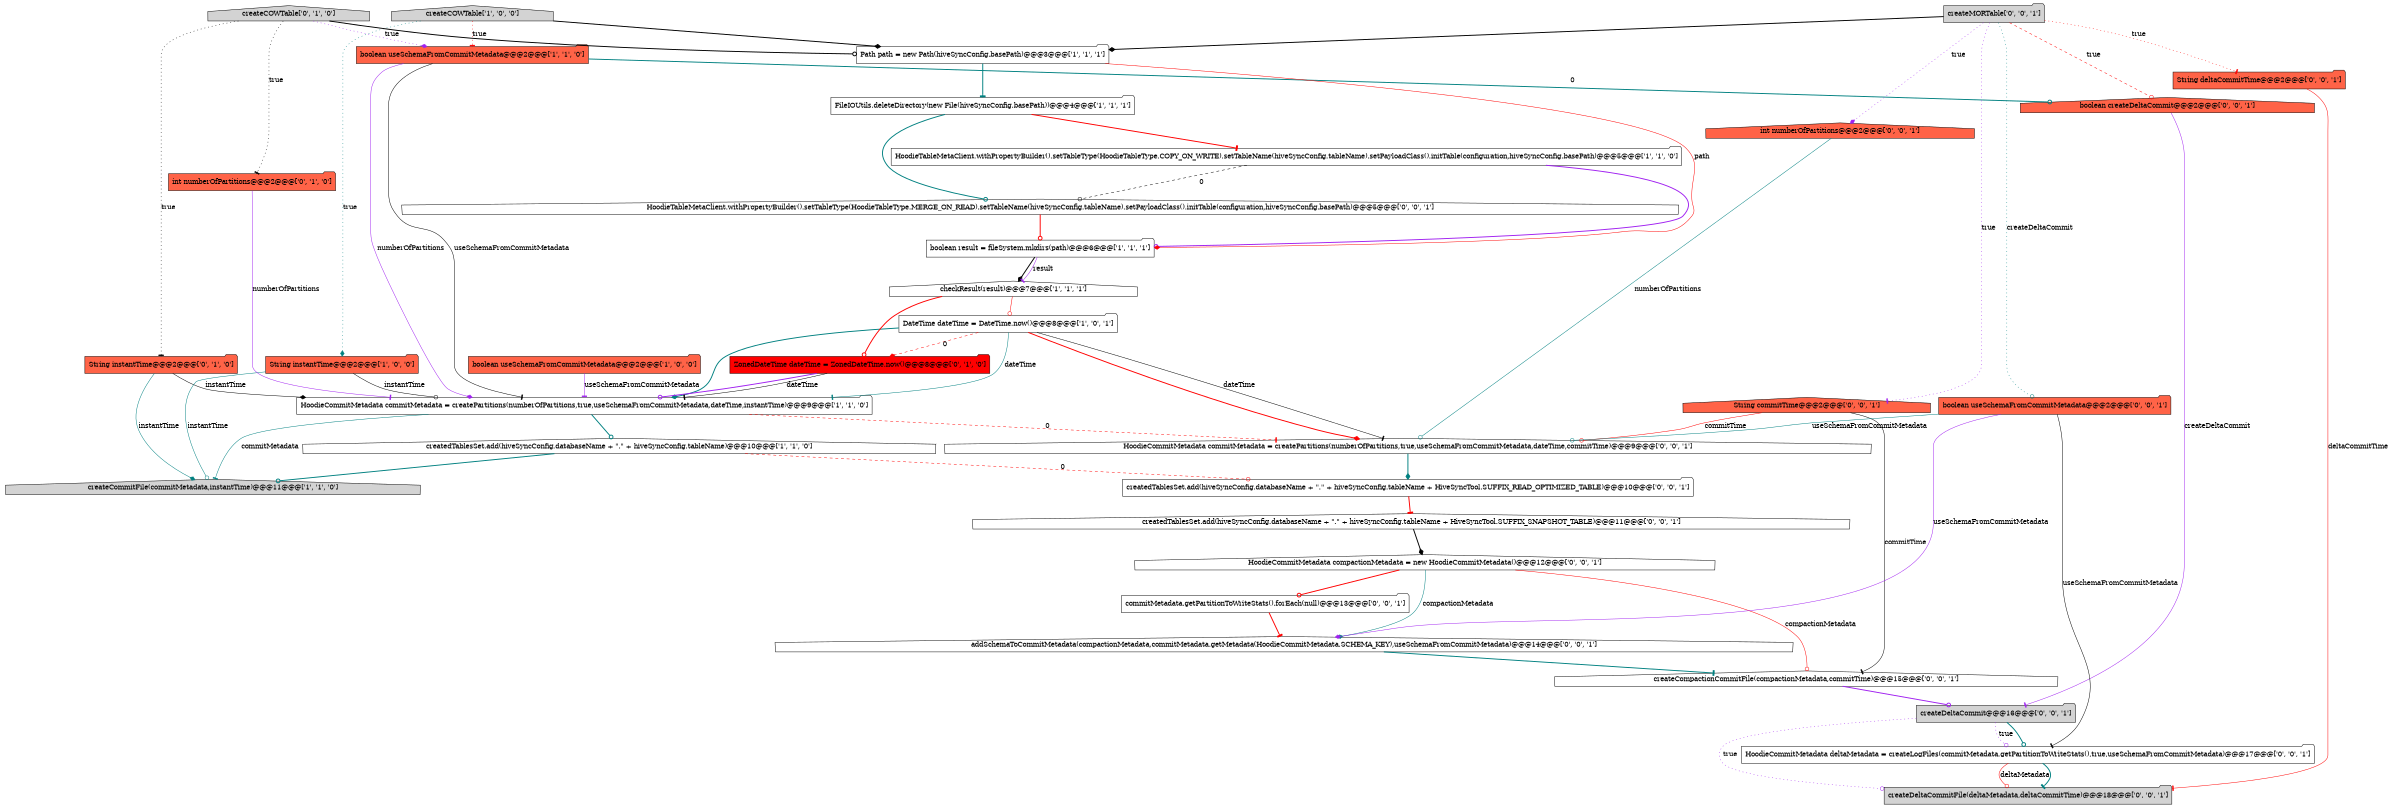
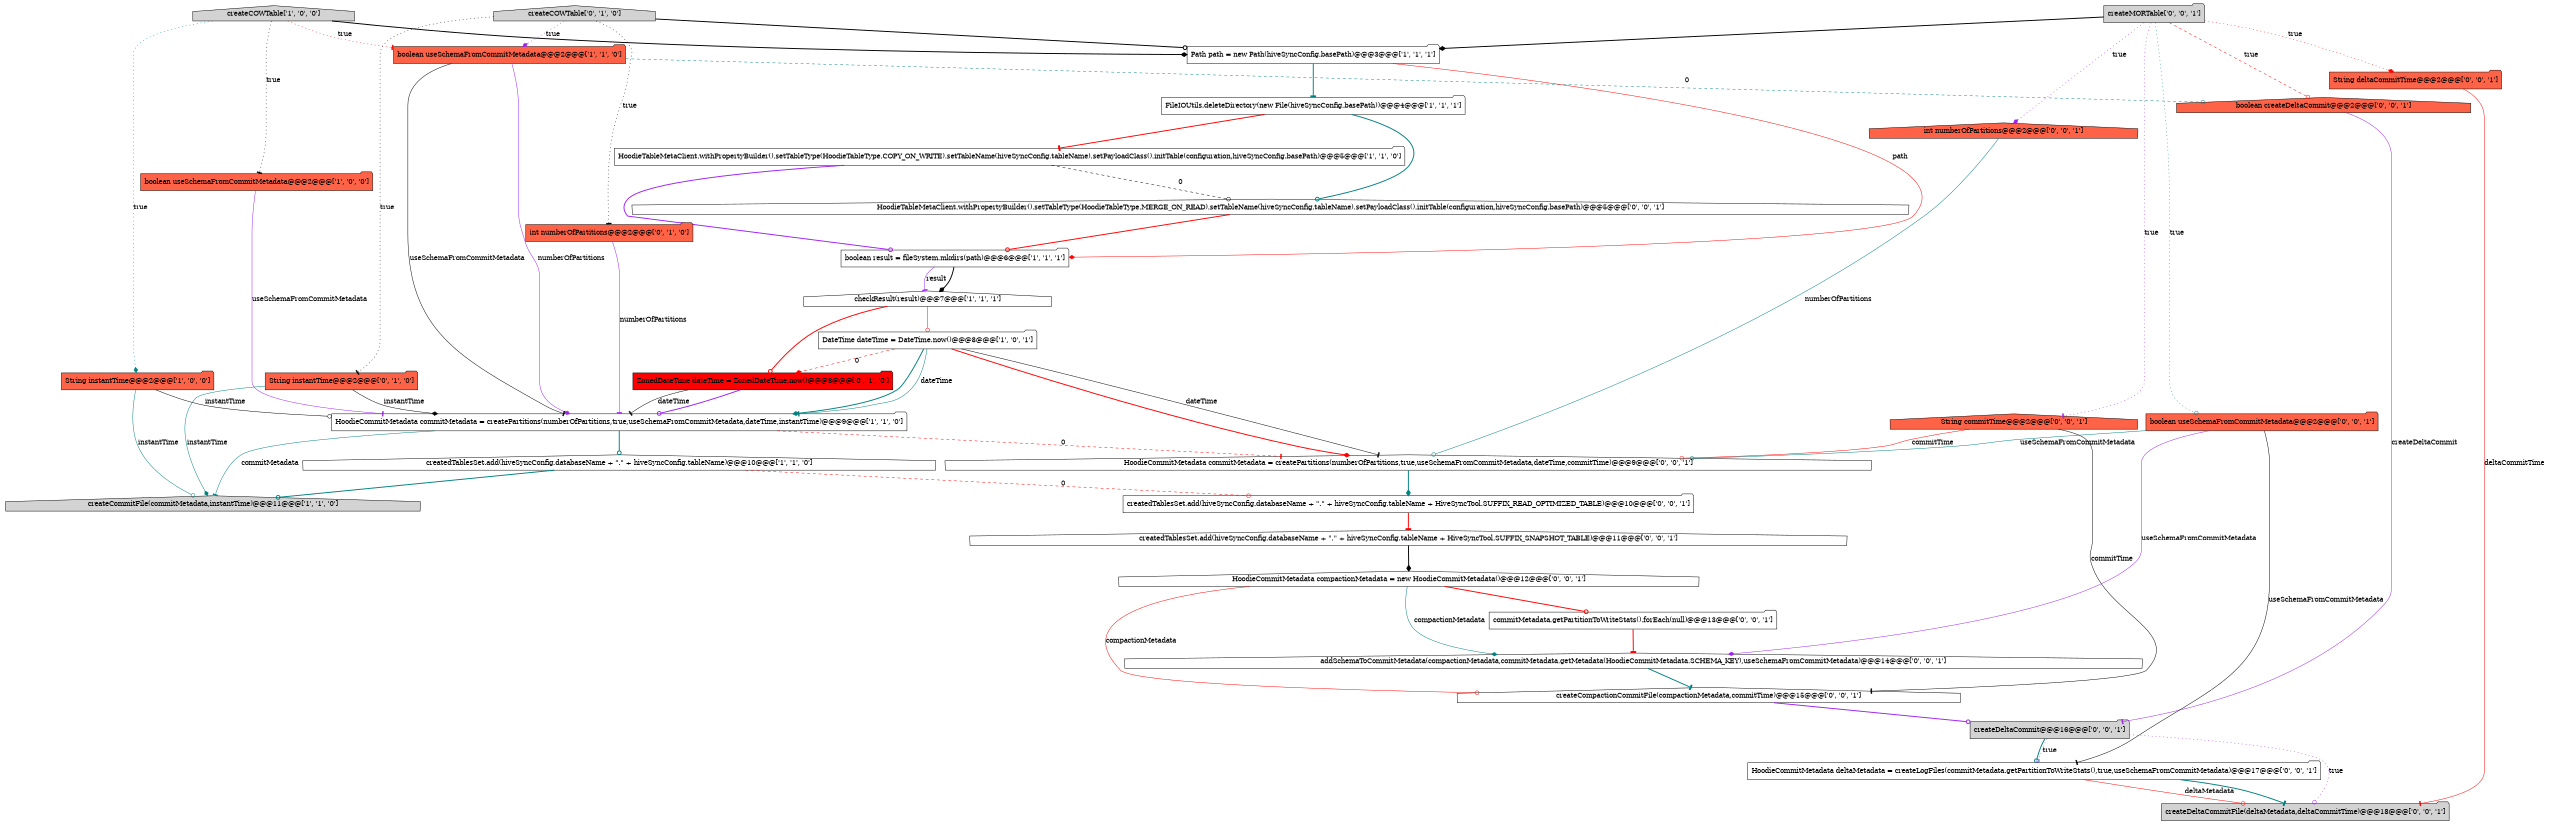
(2141, 41) -> (2298, 41)
(1355, 82) -> (1413, 80)
none -> (266, 96)
(2040, 228) -> (2177, 233)
